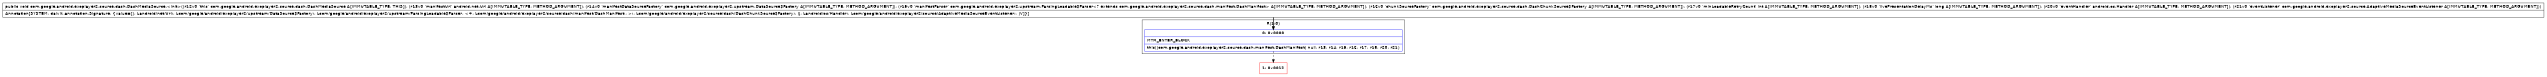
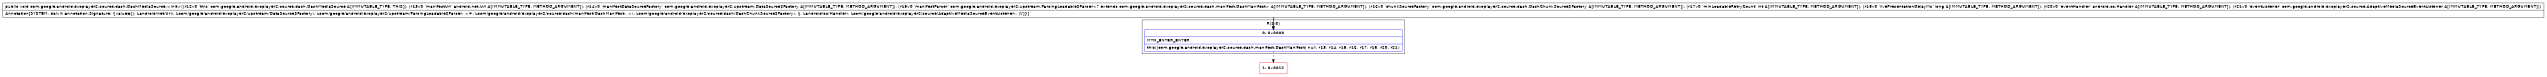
(1169, 40) -> (1169, 40)
